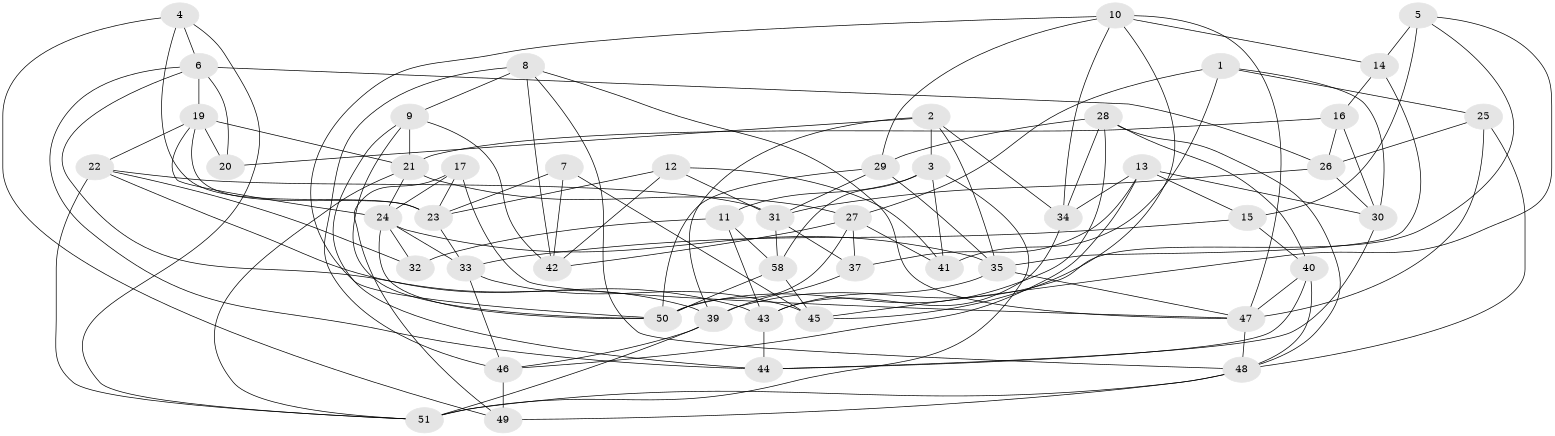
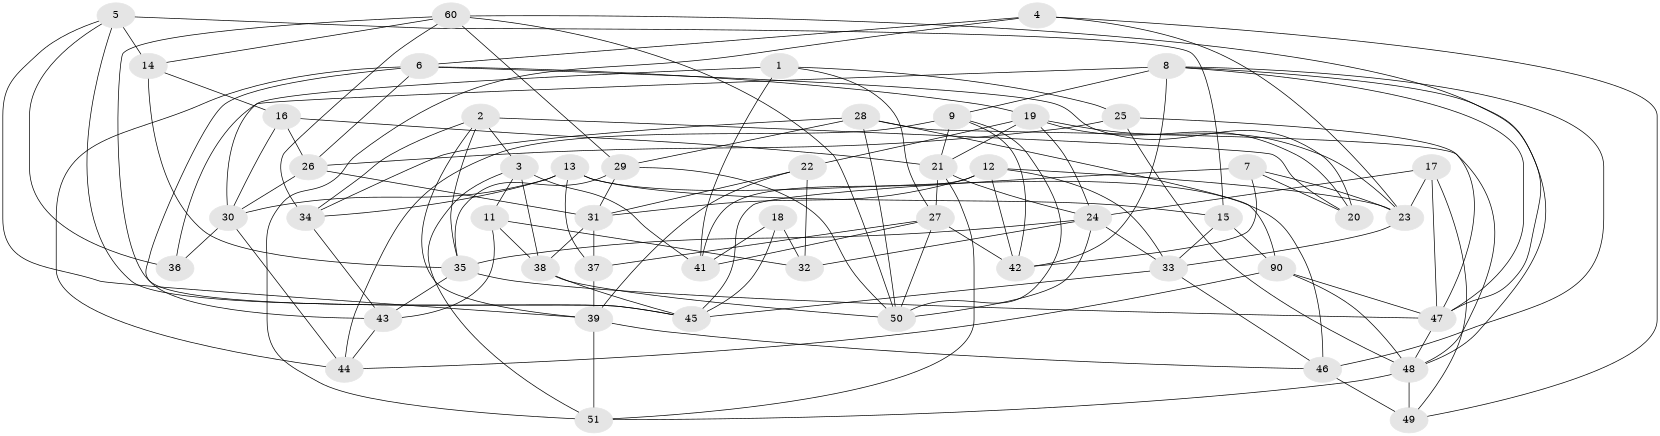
(1115, 15) -> (451, 15)
none -> (1097, 194)
none -> (1312, 198)
none -> (778, 218)
none -> (175, 268)
(778, 268) -> (540, 268)
(1309, 268) -> (1277, 268)
(118, 395) -> none
